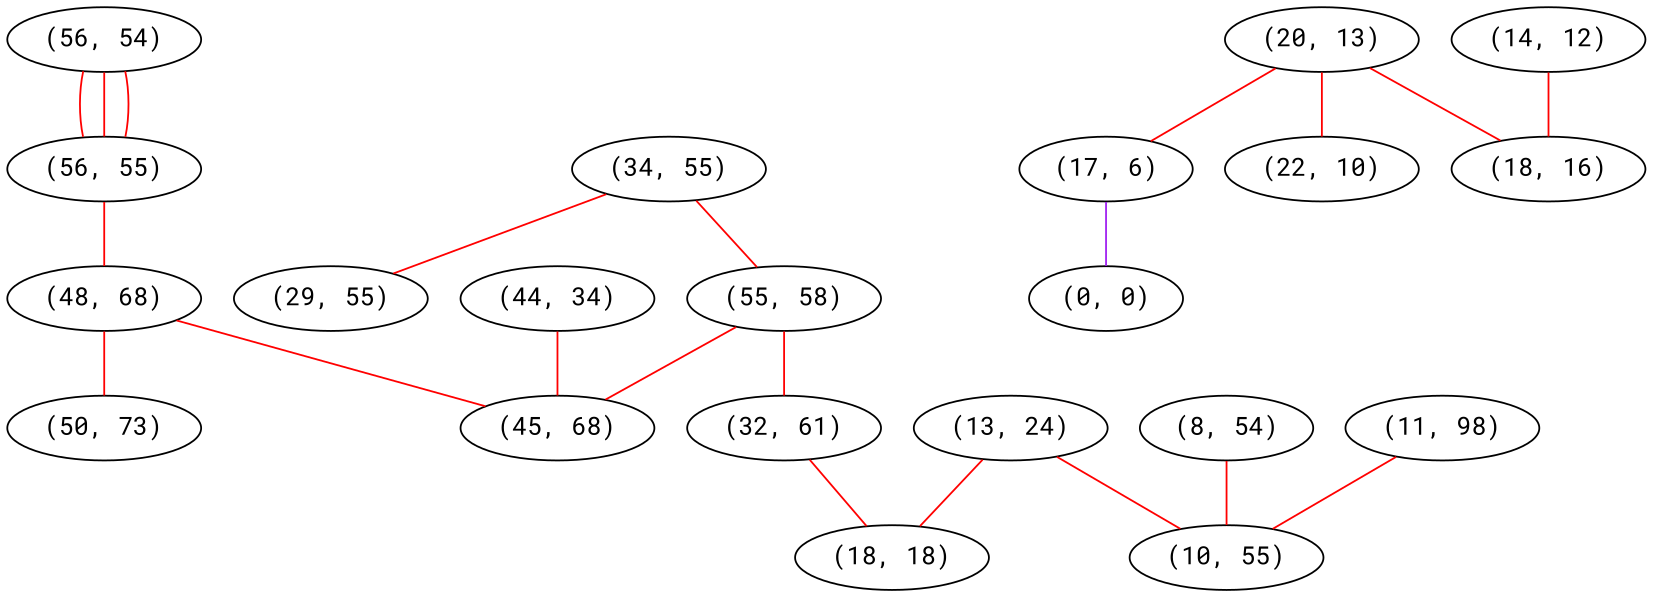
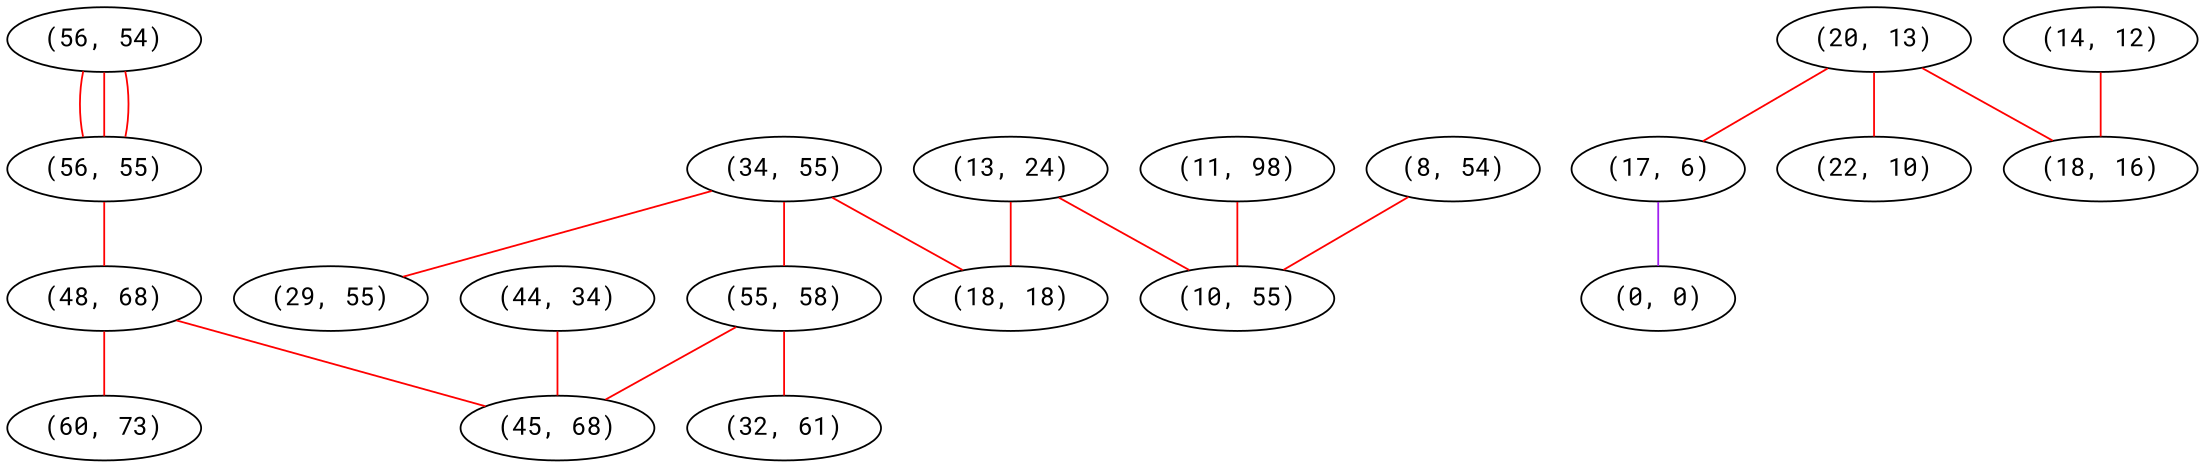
(104, 428) -> (104, 428)
(838, 493) -> (897, 234)
